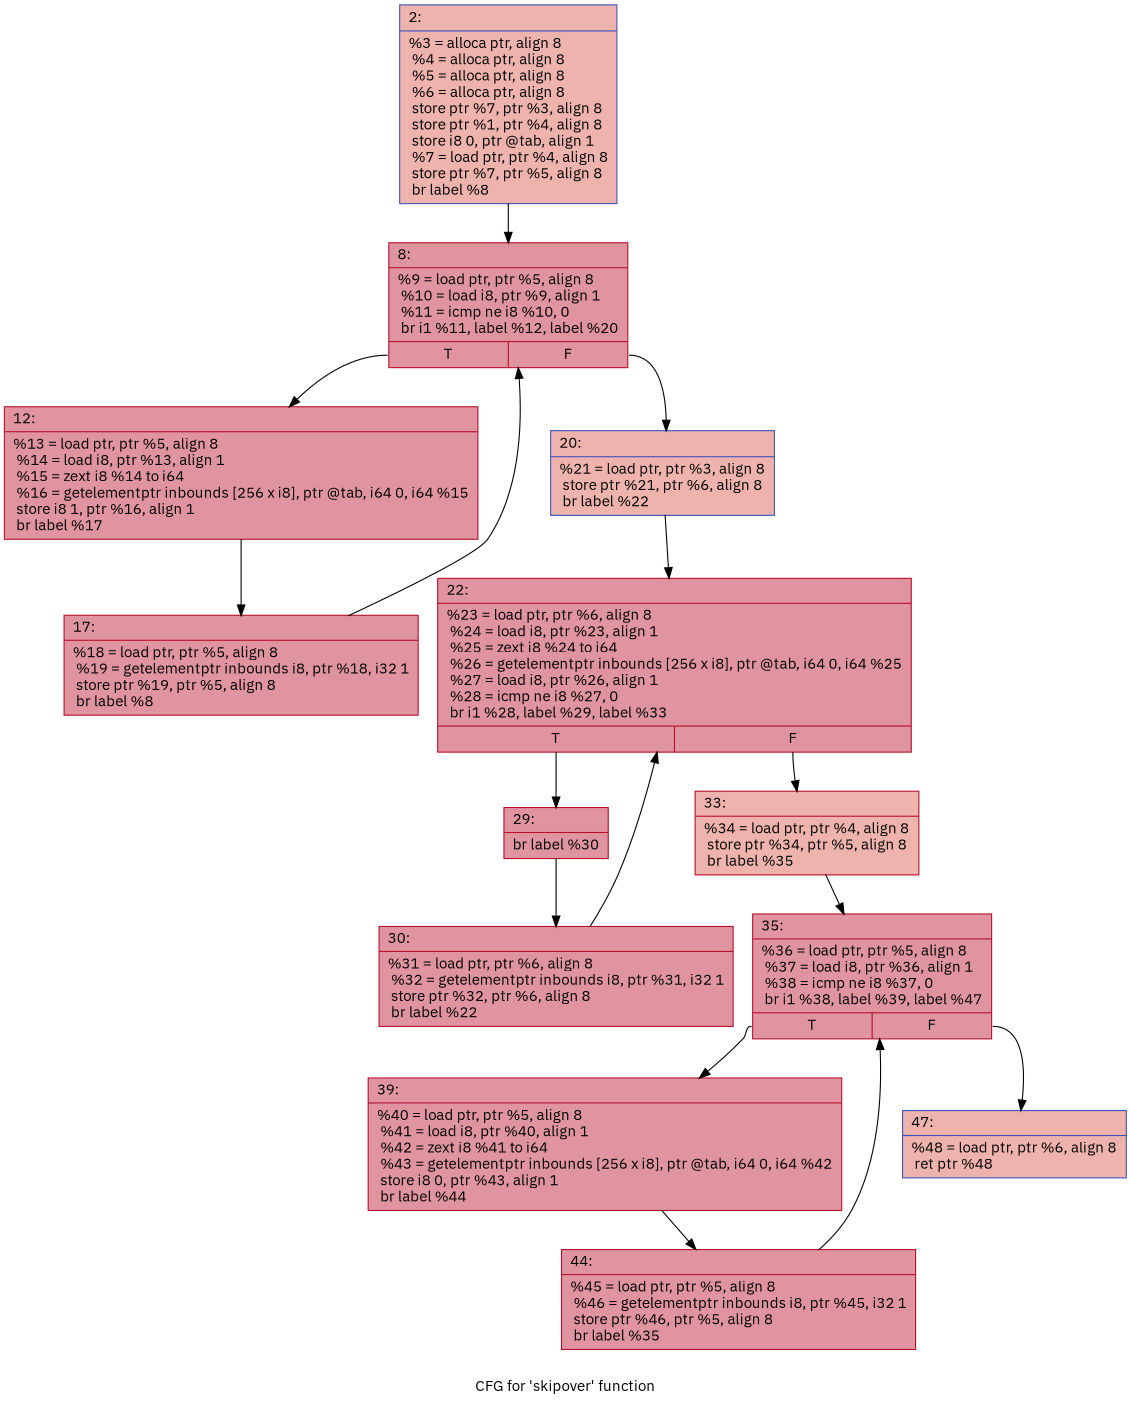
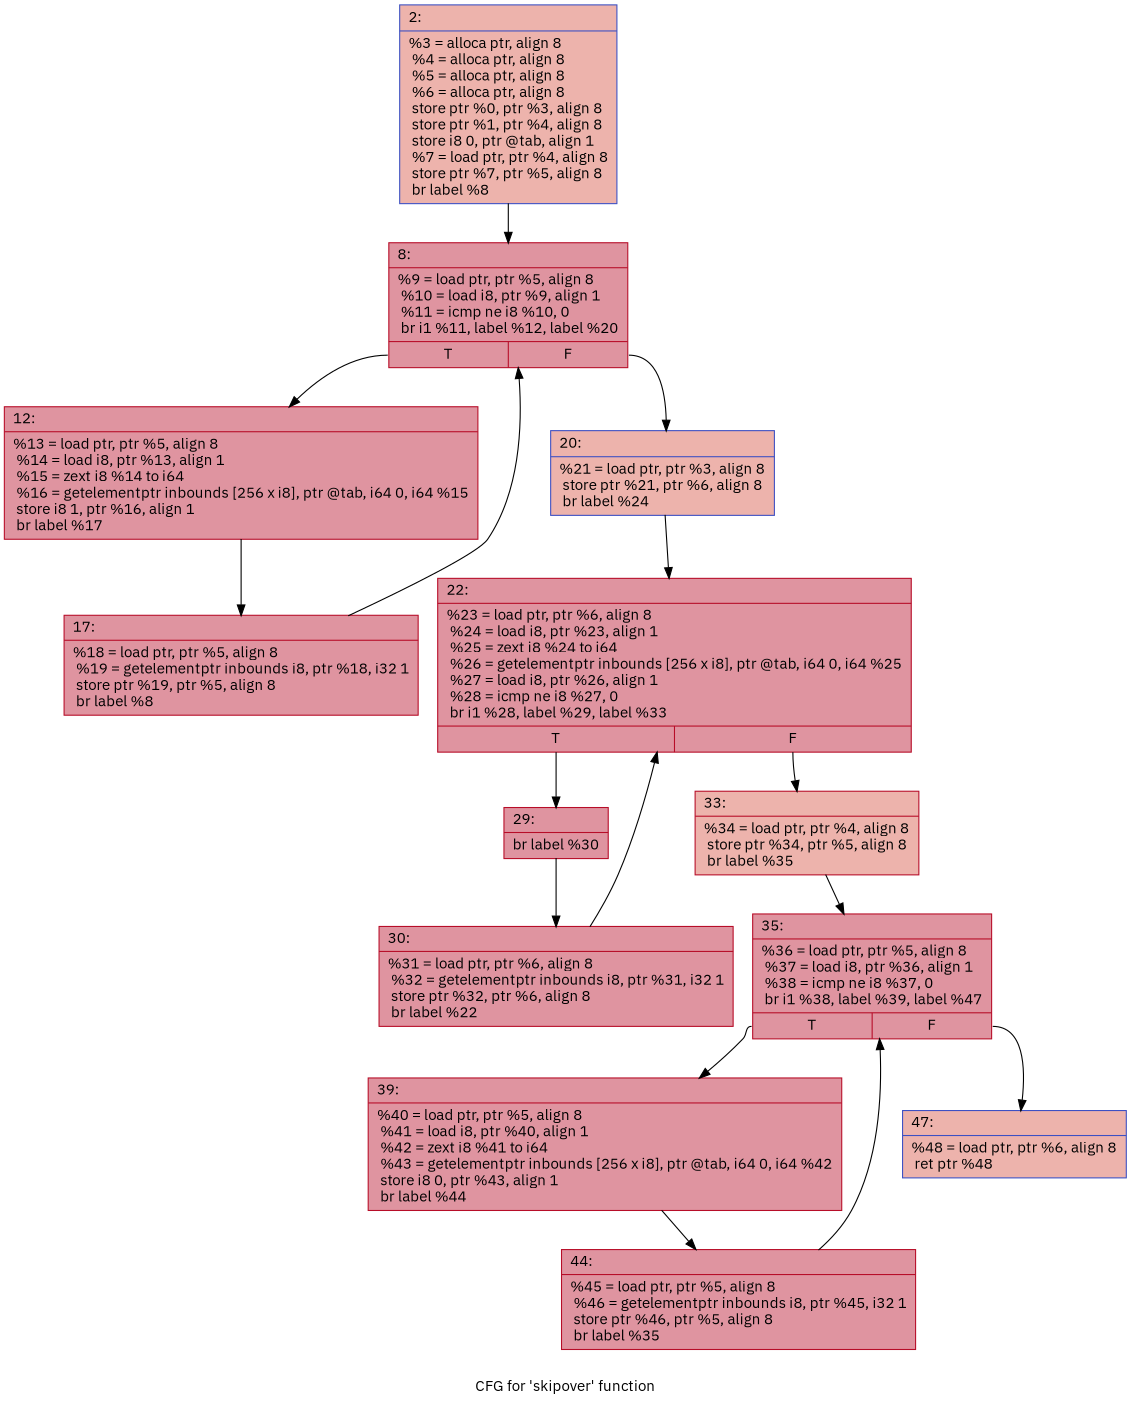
(506, 109) -> (506, 109)
(604, 502) -> (604, 502)
